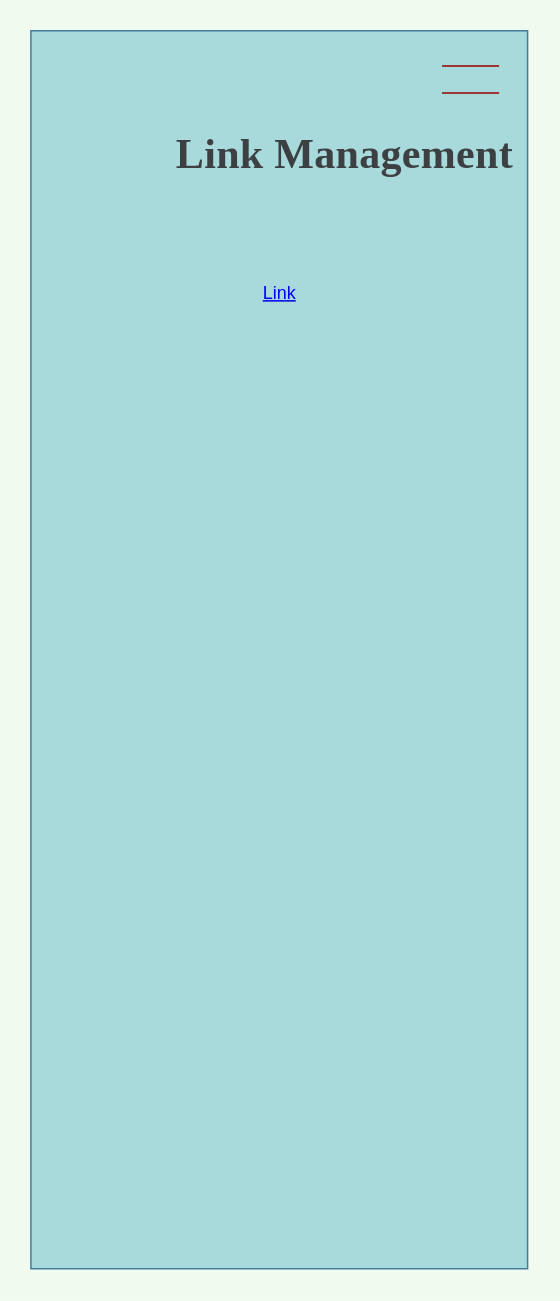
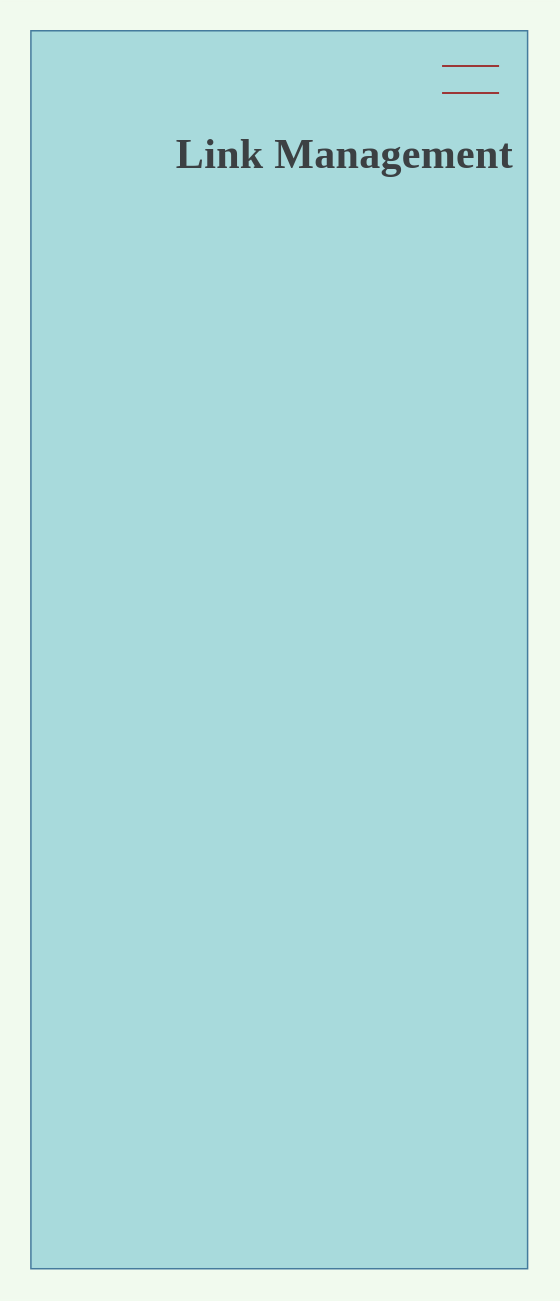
(279, 293) -> none
